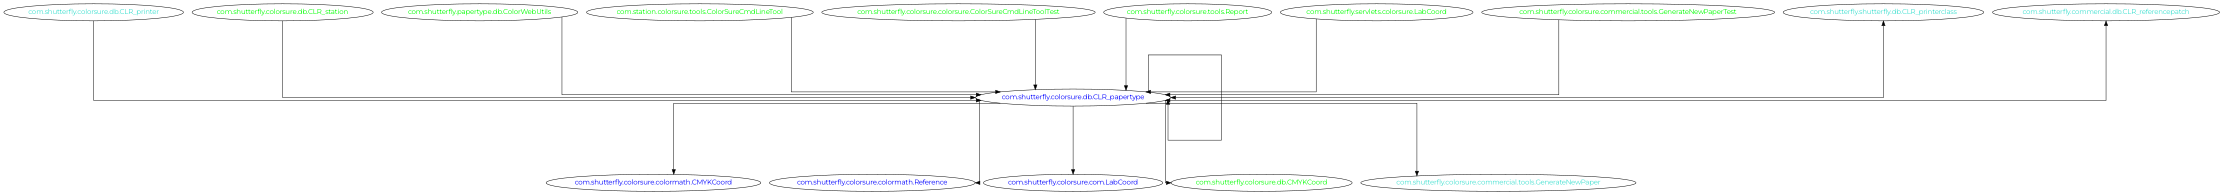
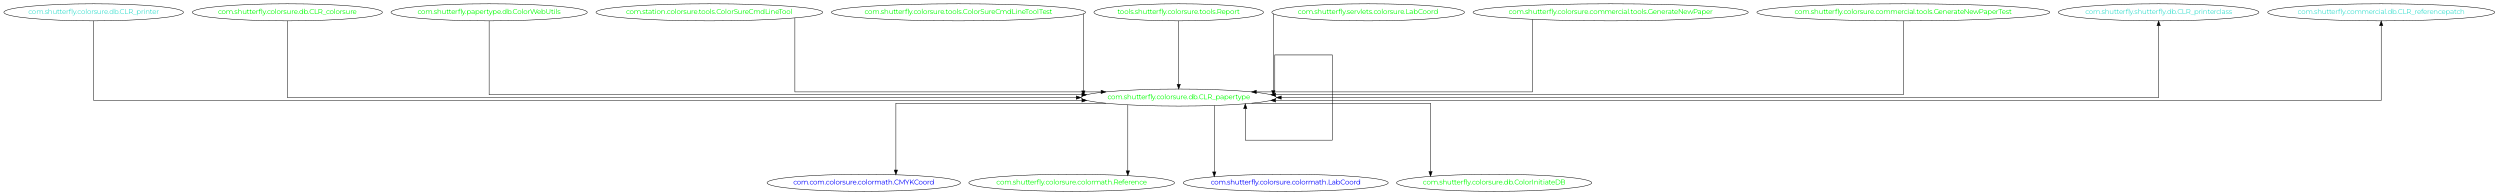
(283, 12) -> (287, 12)
(958, 12) -> (958, 12)
(1188, 12) -> (1179, 12)
(1073, 98) -> (1179, 98)
(1315, 103) -> (1431, 92)
(653, 183) -> (864, 183)
(872, 183) -> (1072, 183)
(1073, 183) -> (1286, 183)
(1262, 183) -> (1494, 183)
(1498, 183) -> (1611, 12)
